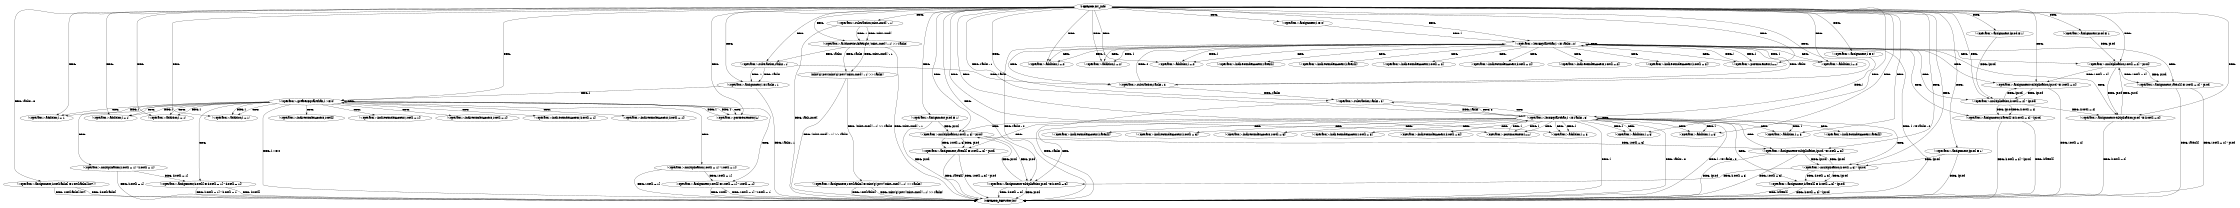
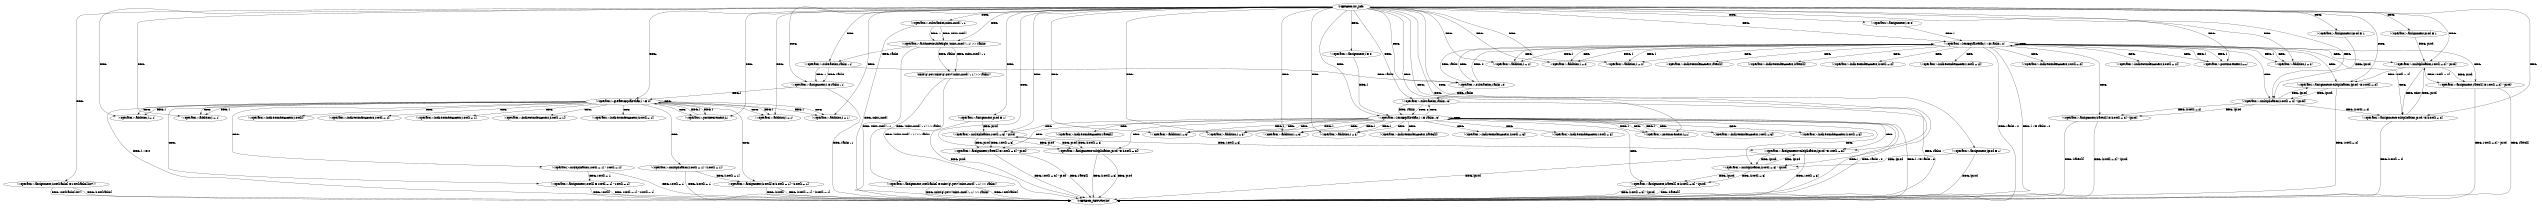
(982, 65) -> (1341, 65)
(2115, 93) -> (2413, 93)
(25, 102) -> (80, 102)
(807, 118) -> (876, 118)
(1438, 182) -> (1078, 143)
